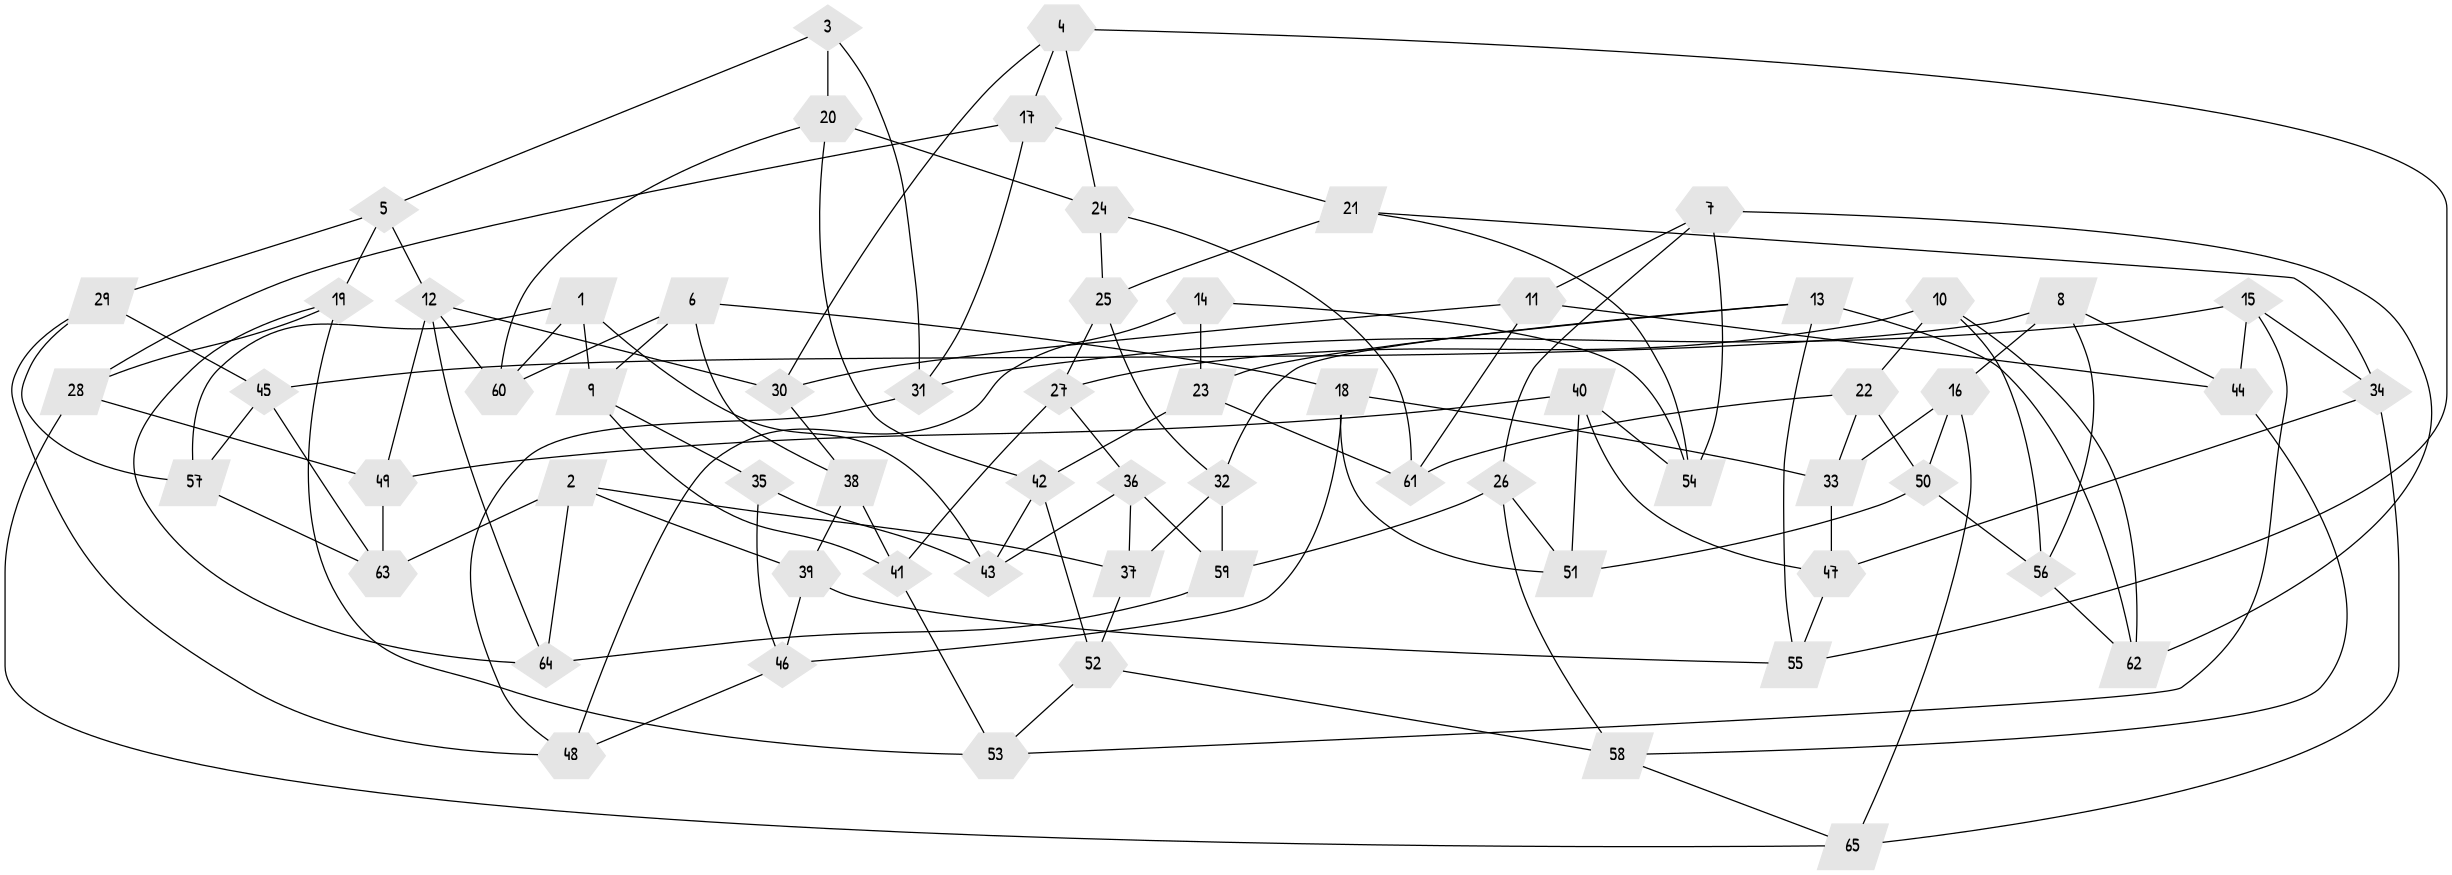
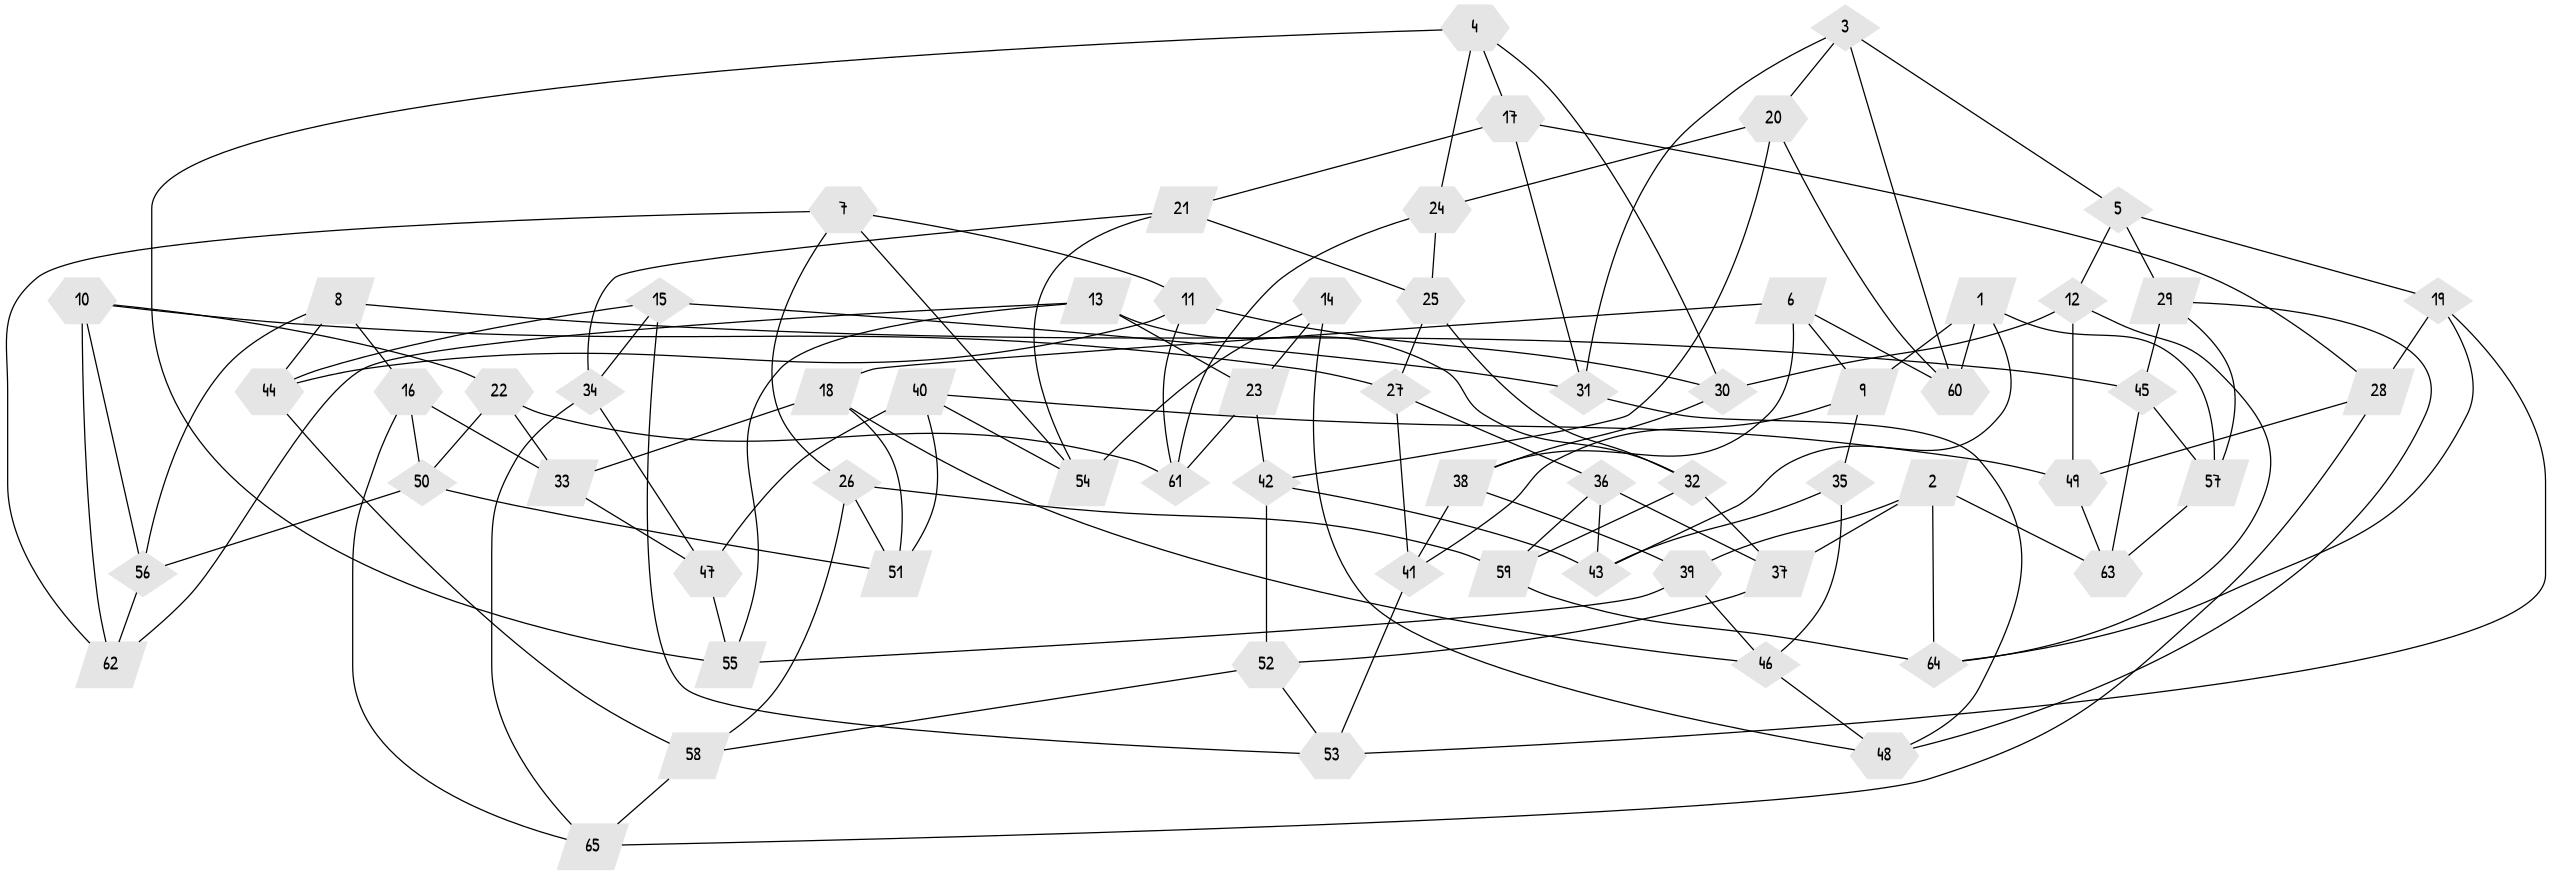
(462, 343) -> (1899, 208)
